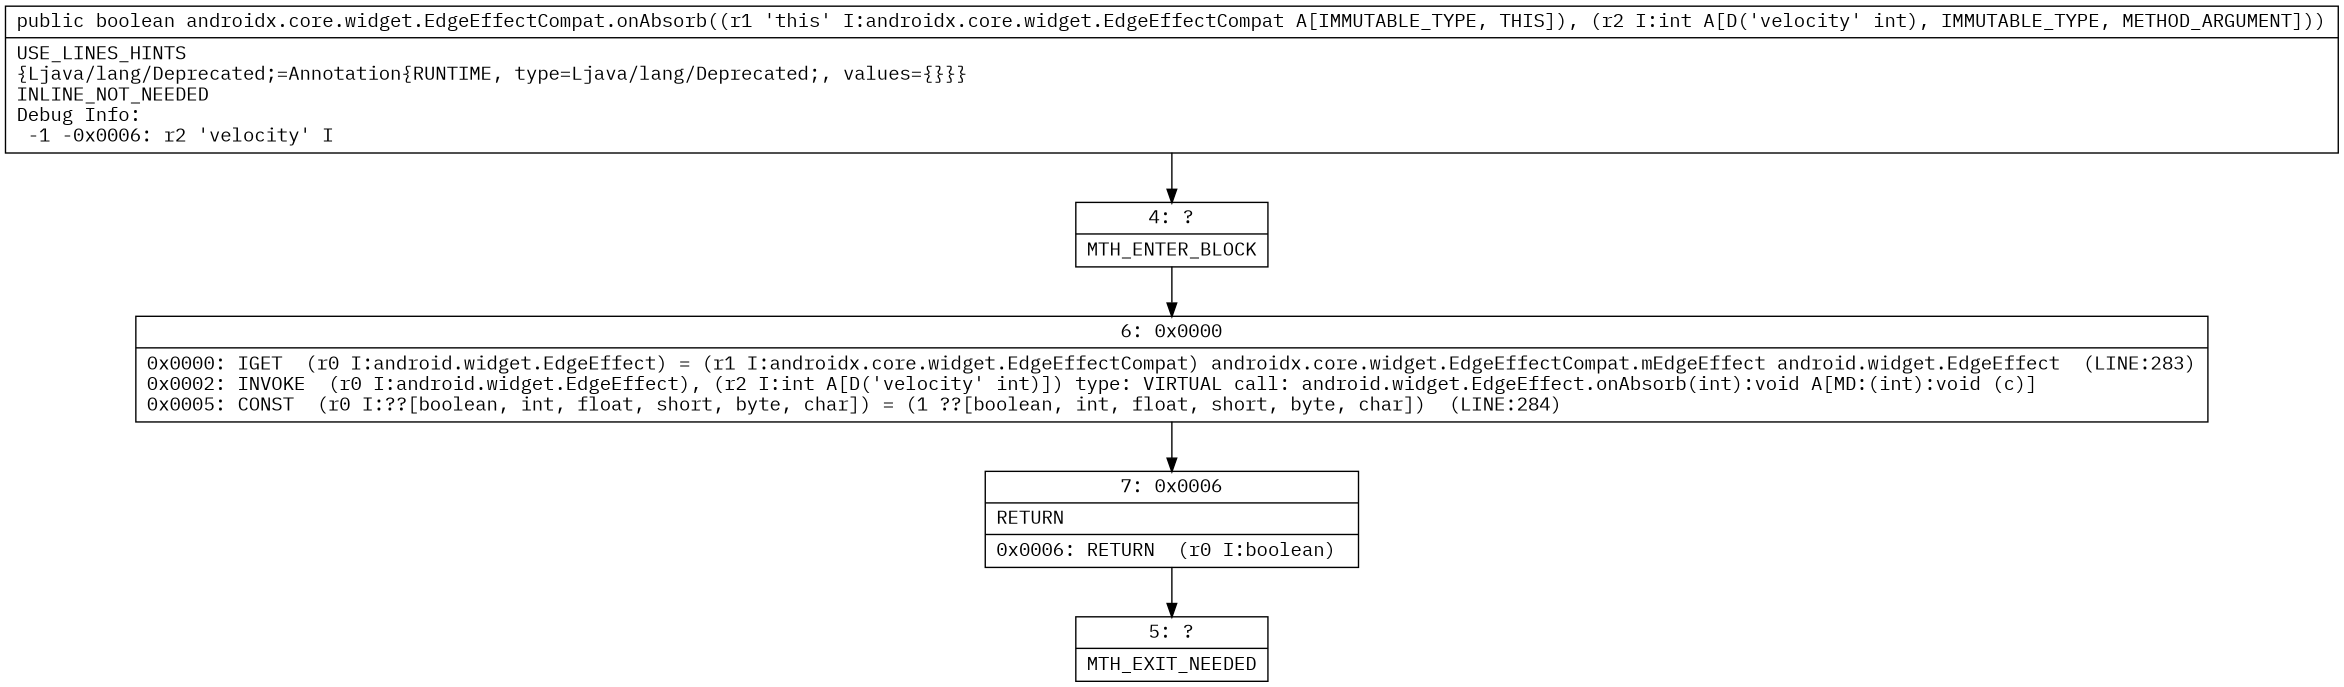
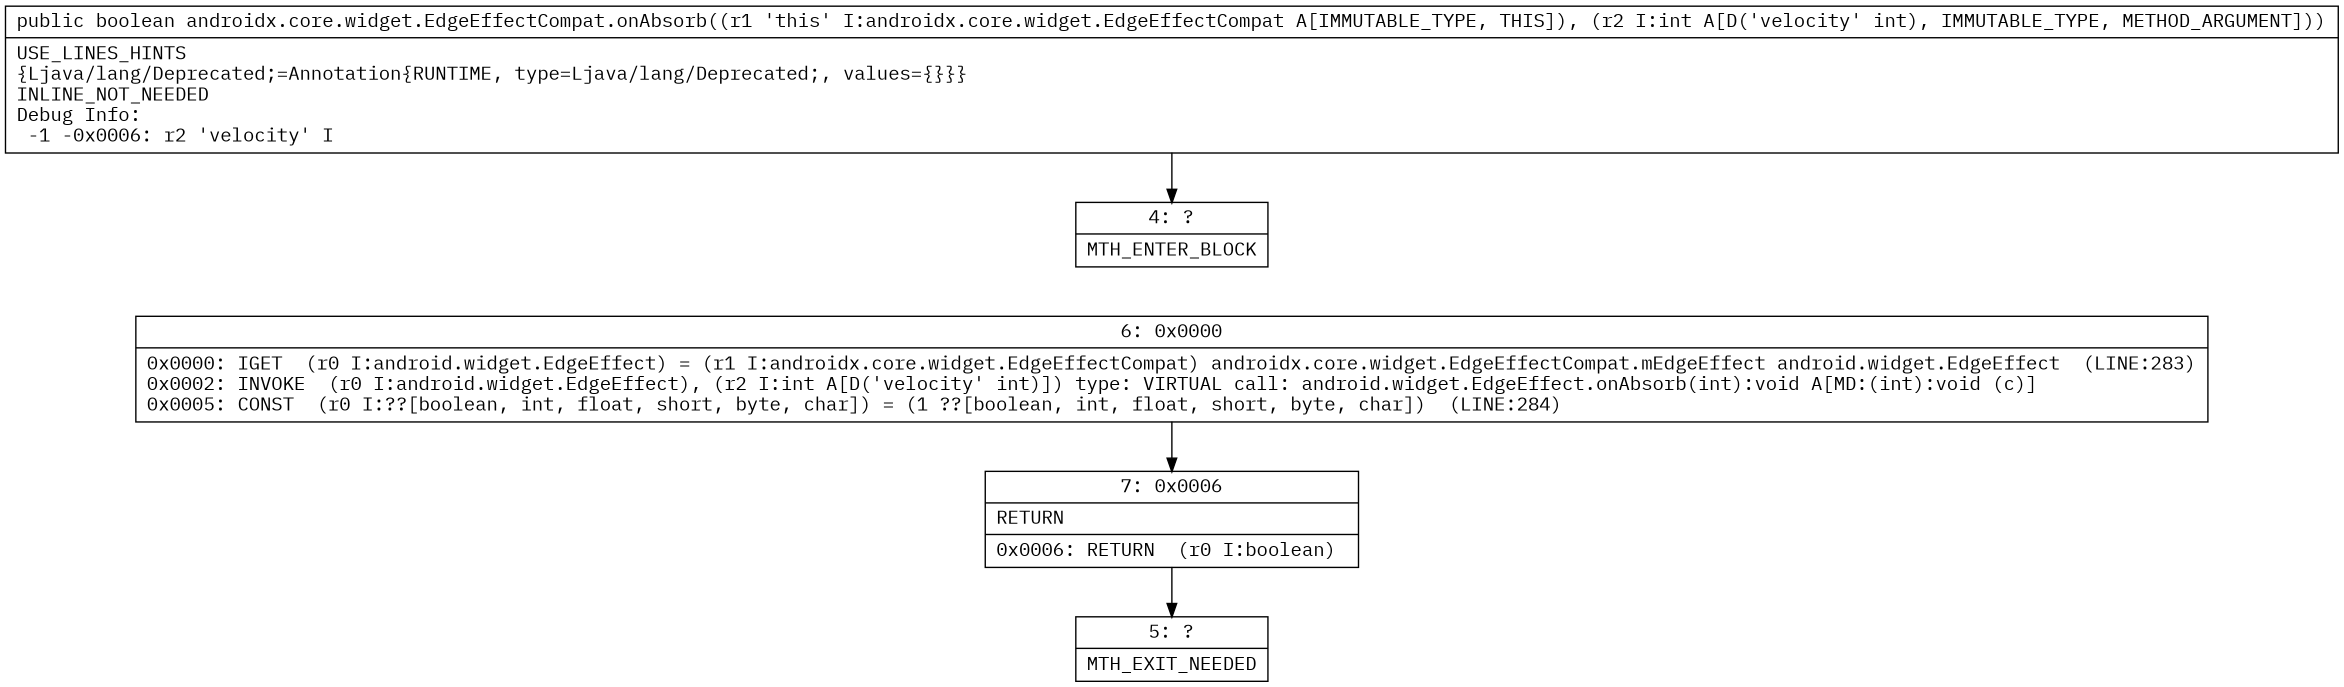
(1172, 285) -> none
